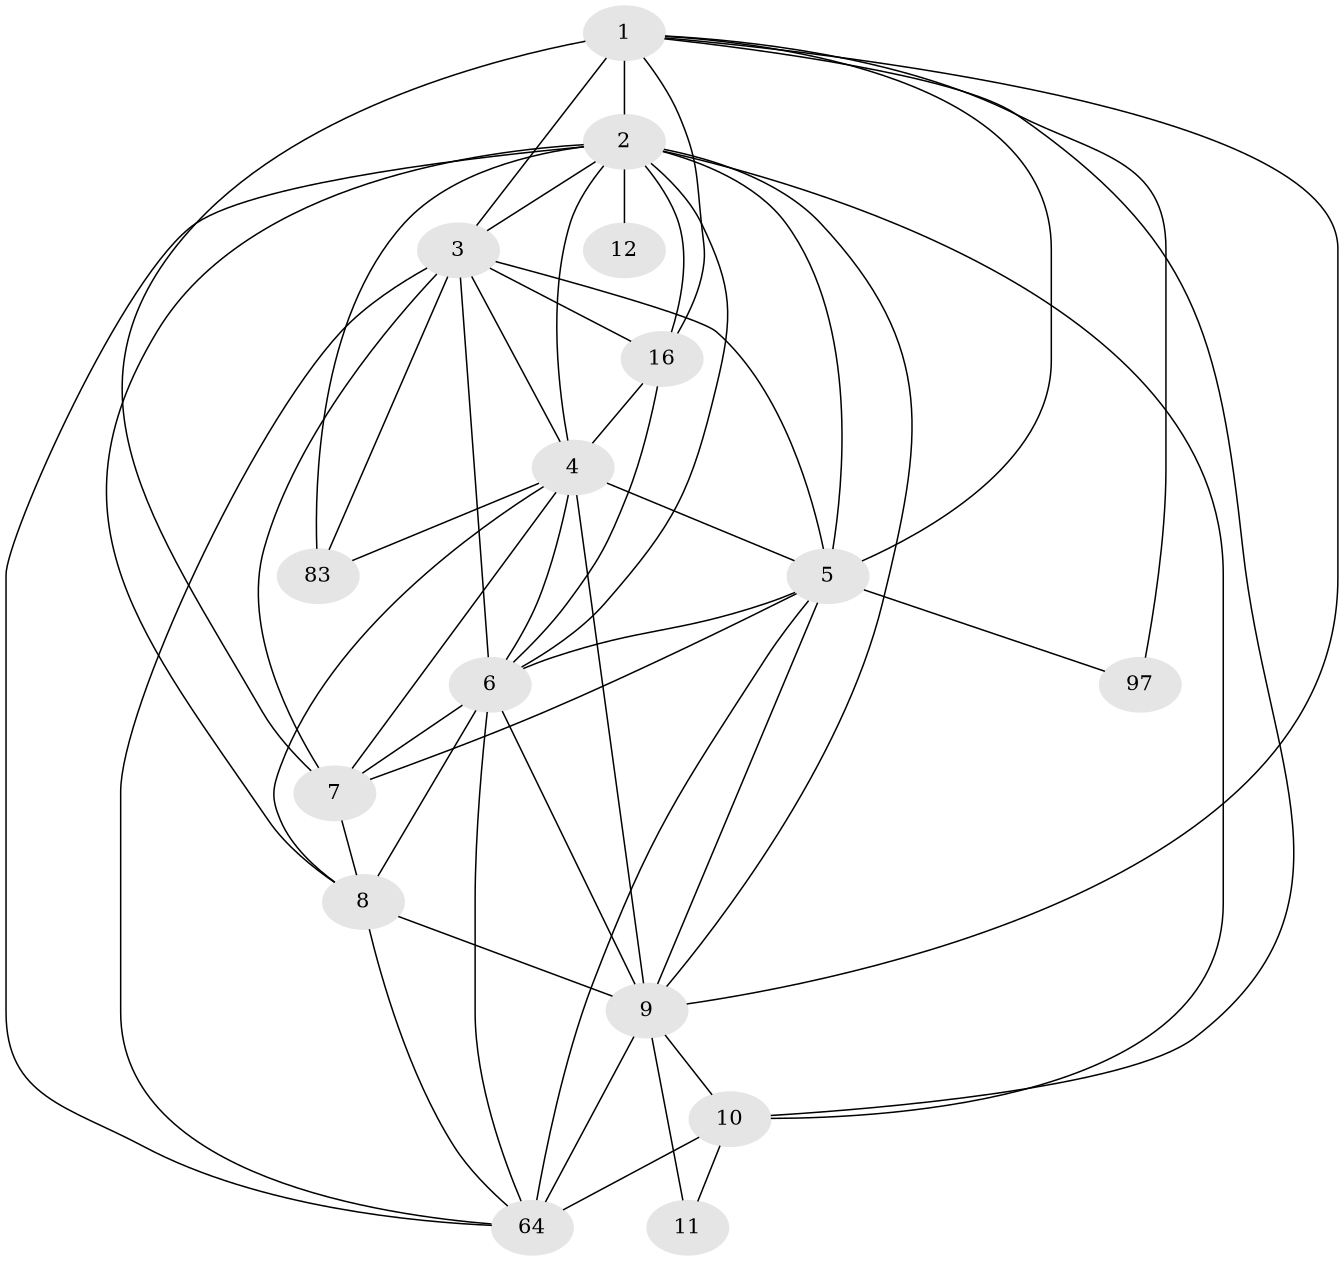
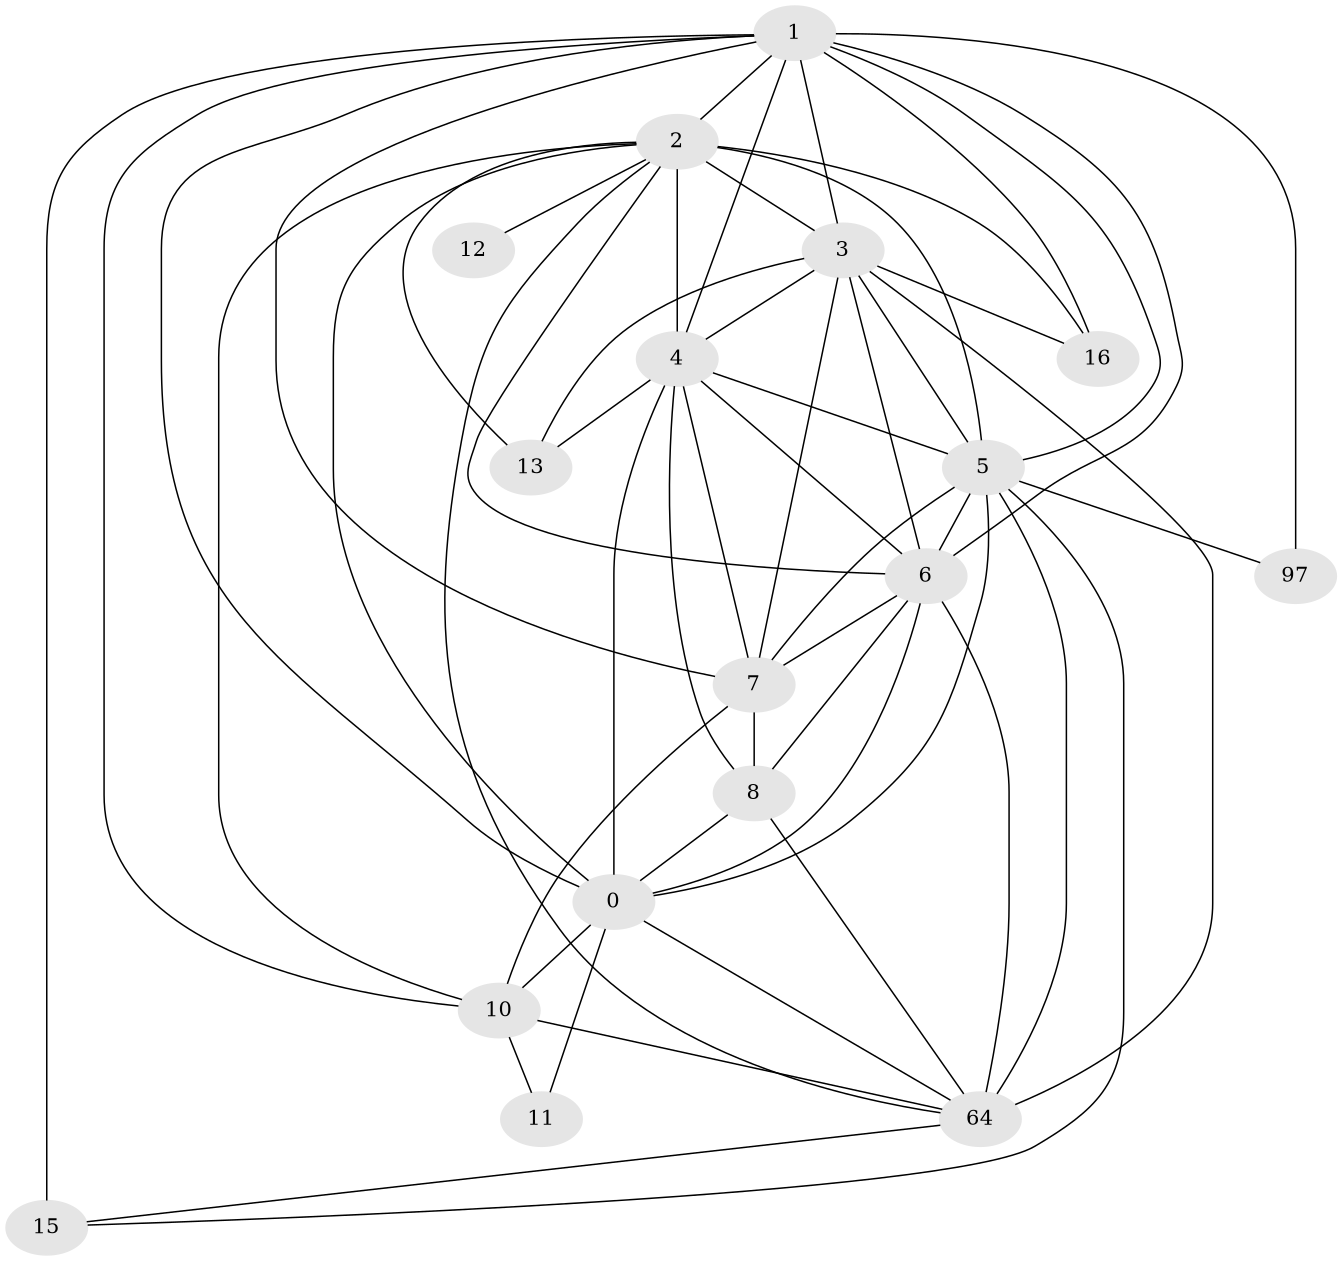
(136, 374) -> none
(618, 413) -> (736, 196)
(609, 537) -> (1159, 264)
(318, 576) -> (531, 468)
none -> (596, 829)
(647, 1011) -> (614, 902)
none -> (47, 1228)
